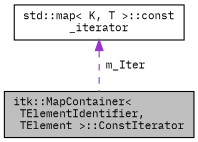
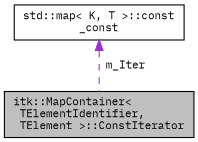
(99, 22) -> (99, 22)
